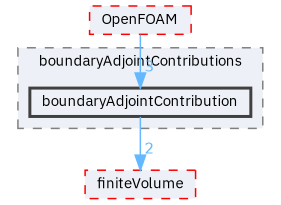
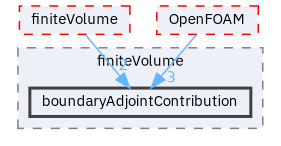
(140, 62) -> (140, 62)
(140, 138) -> (105, 58)
